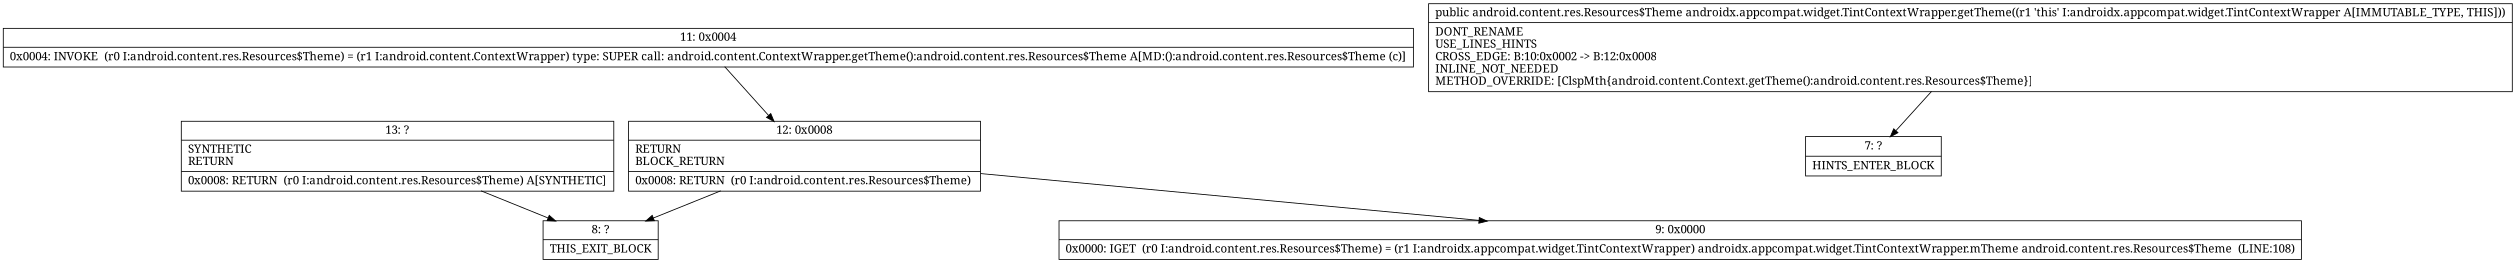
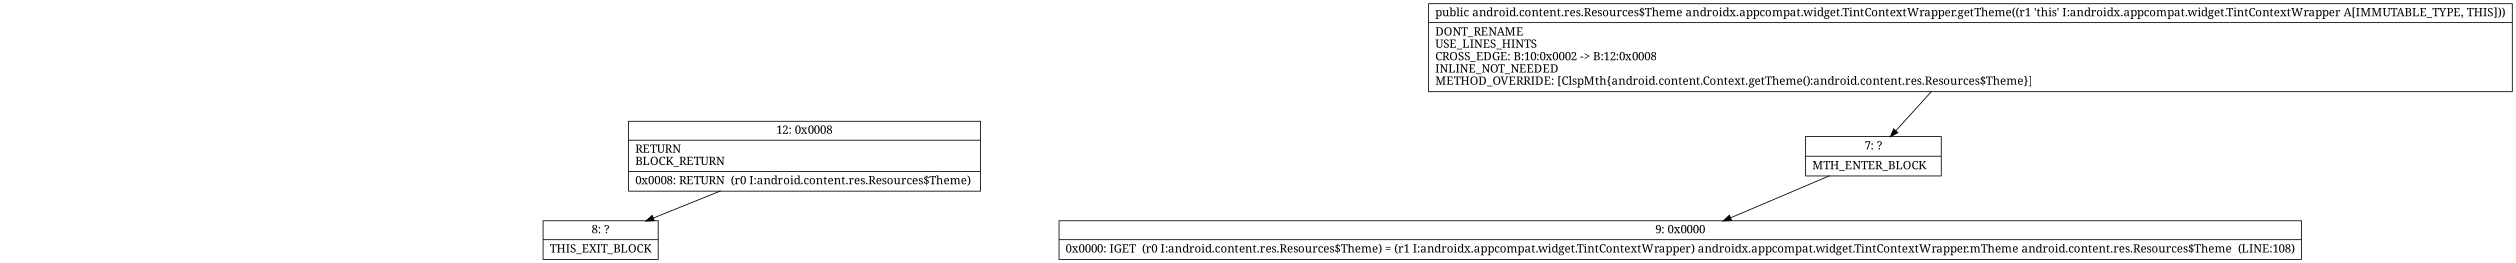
(708, 48) -> none
(398, 156) -> none
(1873, 166) -> (1869, 166)
(1230, 197) -> (1780, 197)
